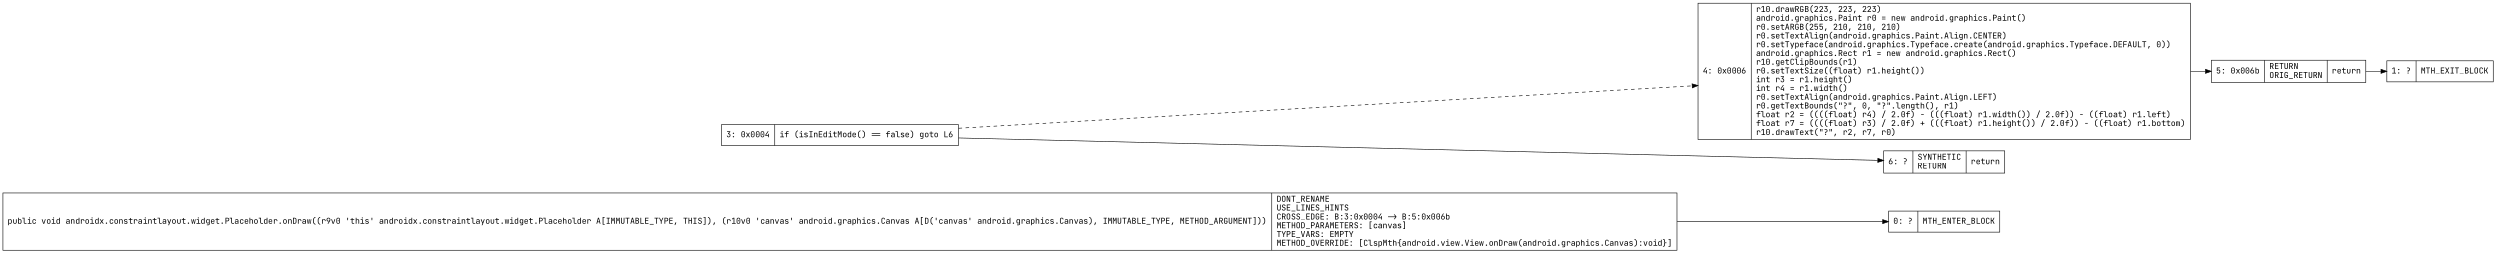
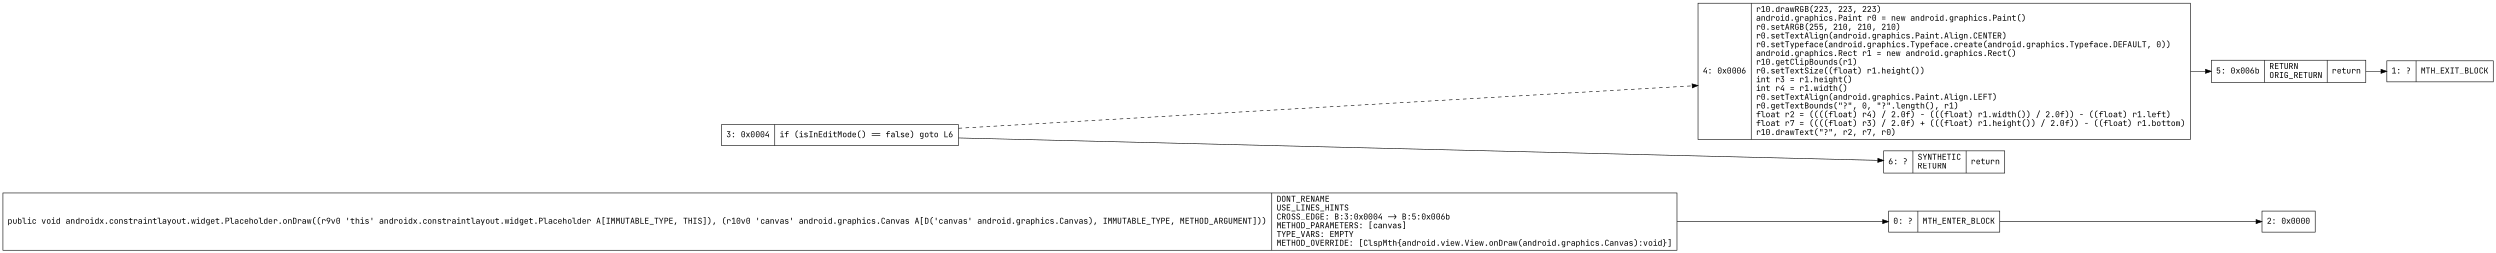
none -> (2289, 222)
